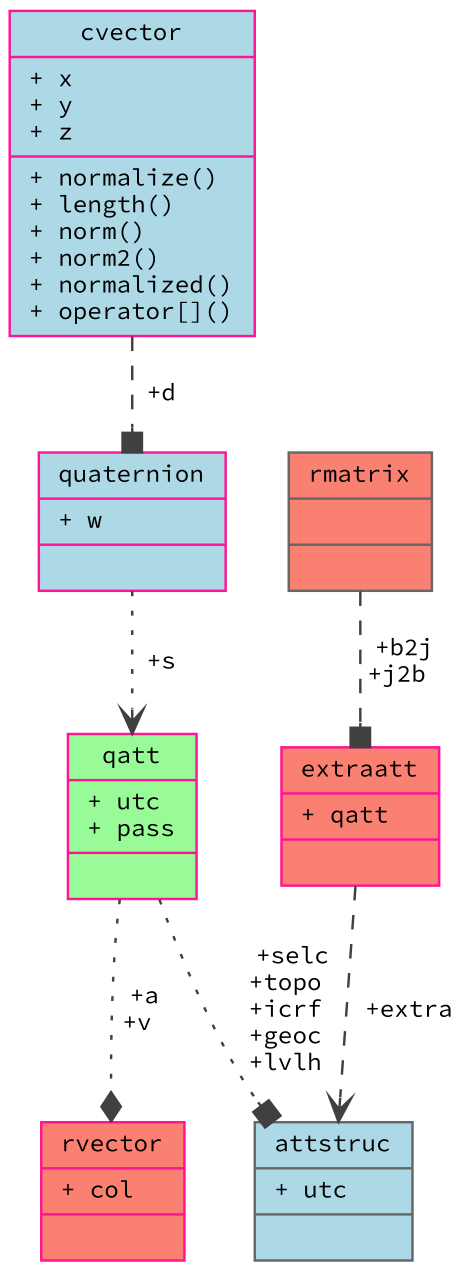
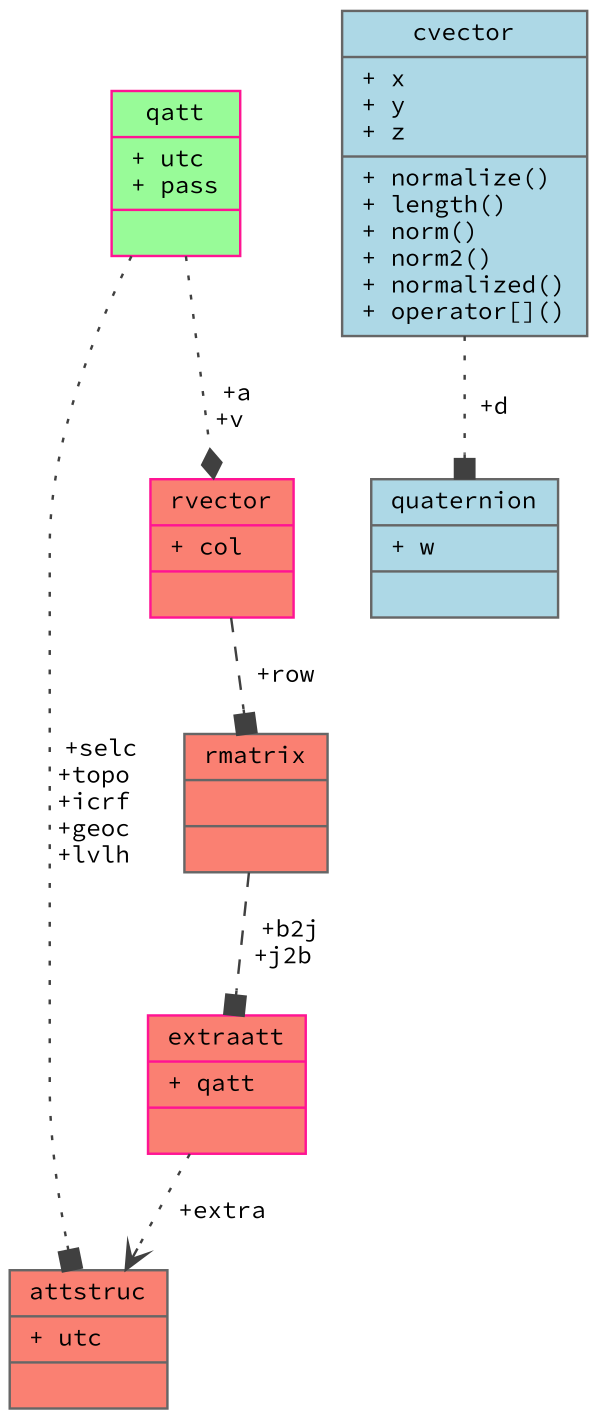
(132, 173) -> (465, 173)
(132, 382) -> (465, 395)
(132, 522) -> (465, 548)
(132, 650) -> none
none -> (237, 663)
(348, 991) -> (164, 1201)
(334, 1191) -> (89, 1339)
